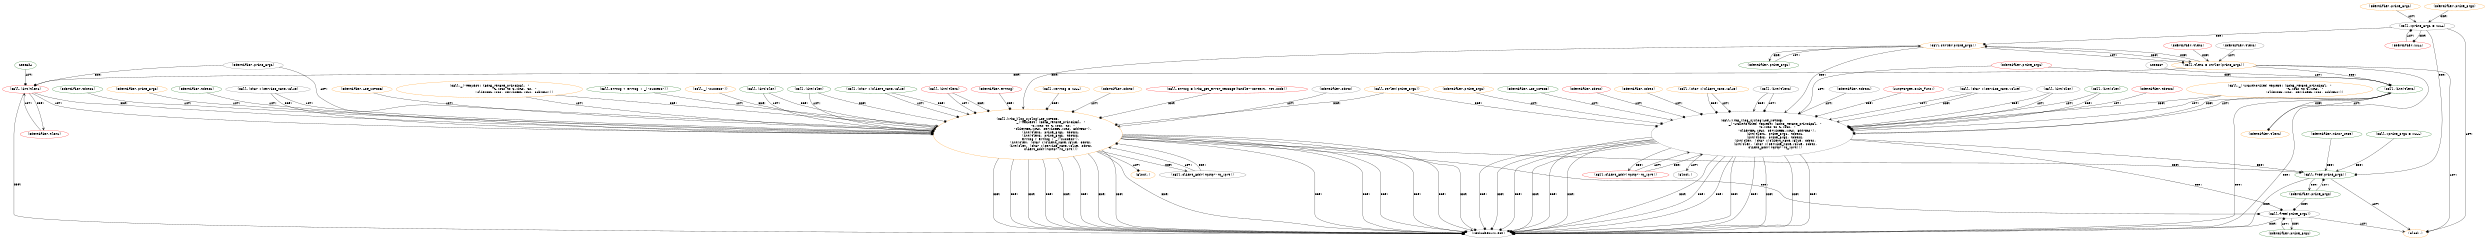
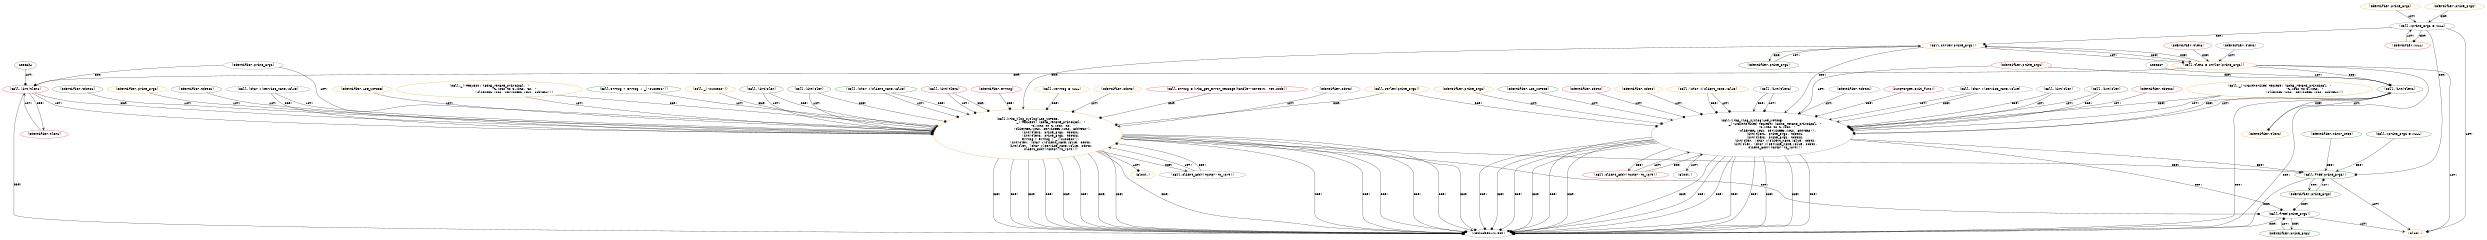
(2406, 36) -> (2406, 36)
